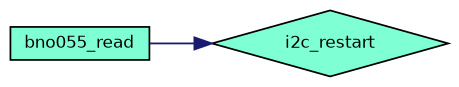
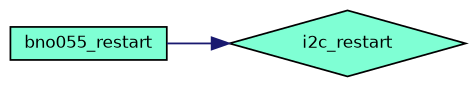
(80, 43) -> (89, 43)
